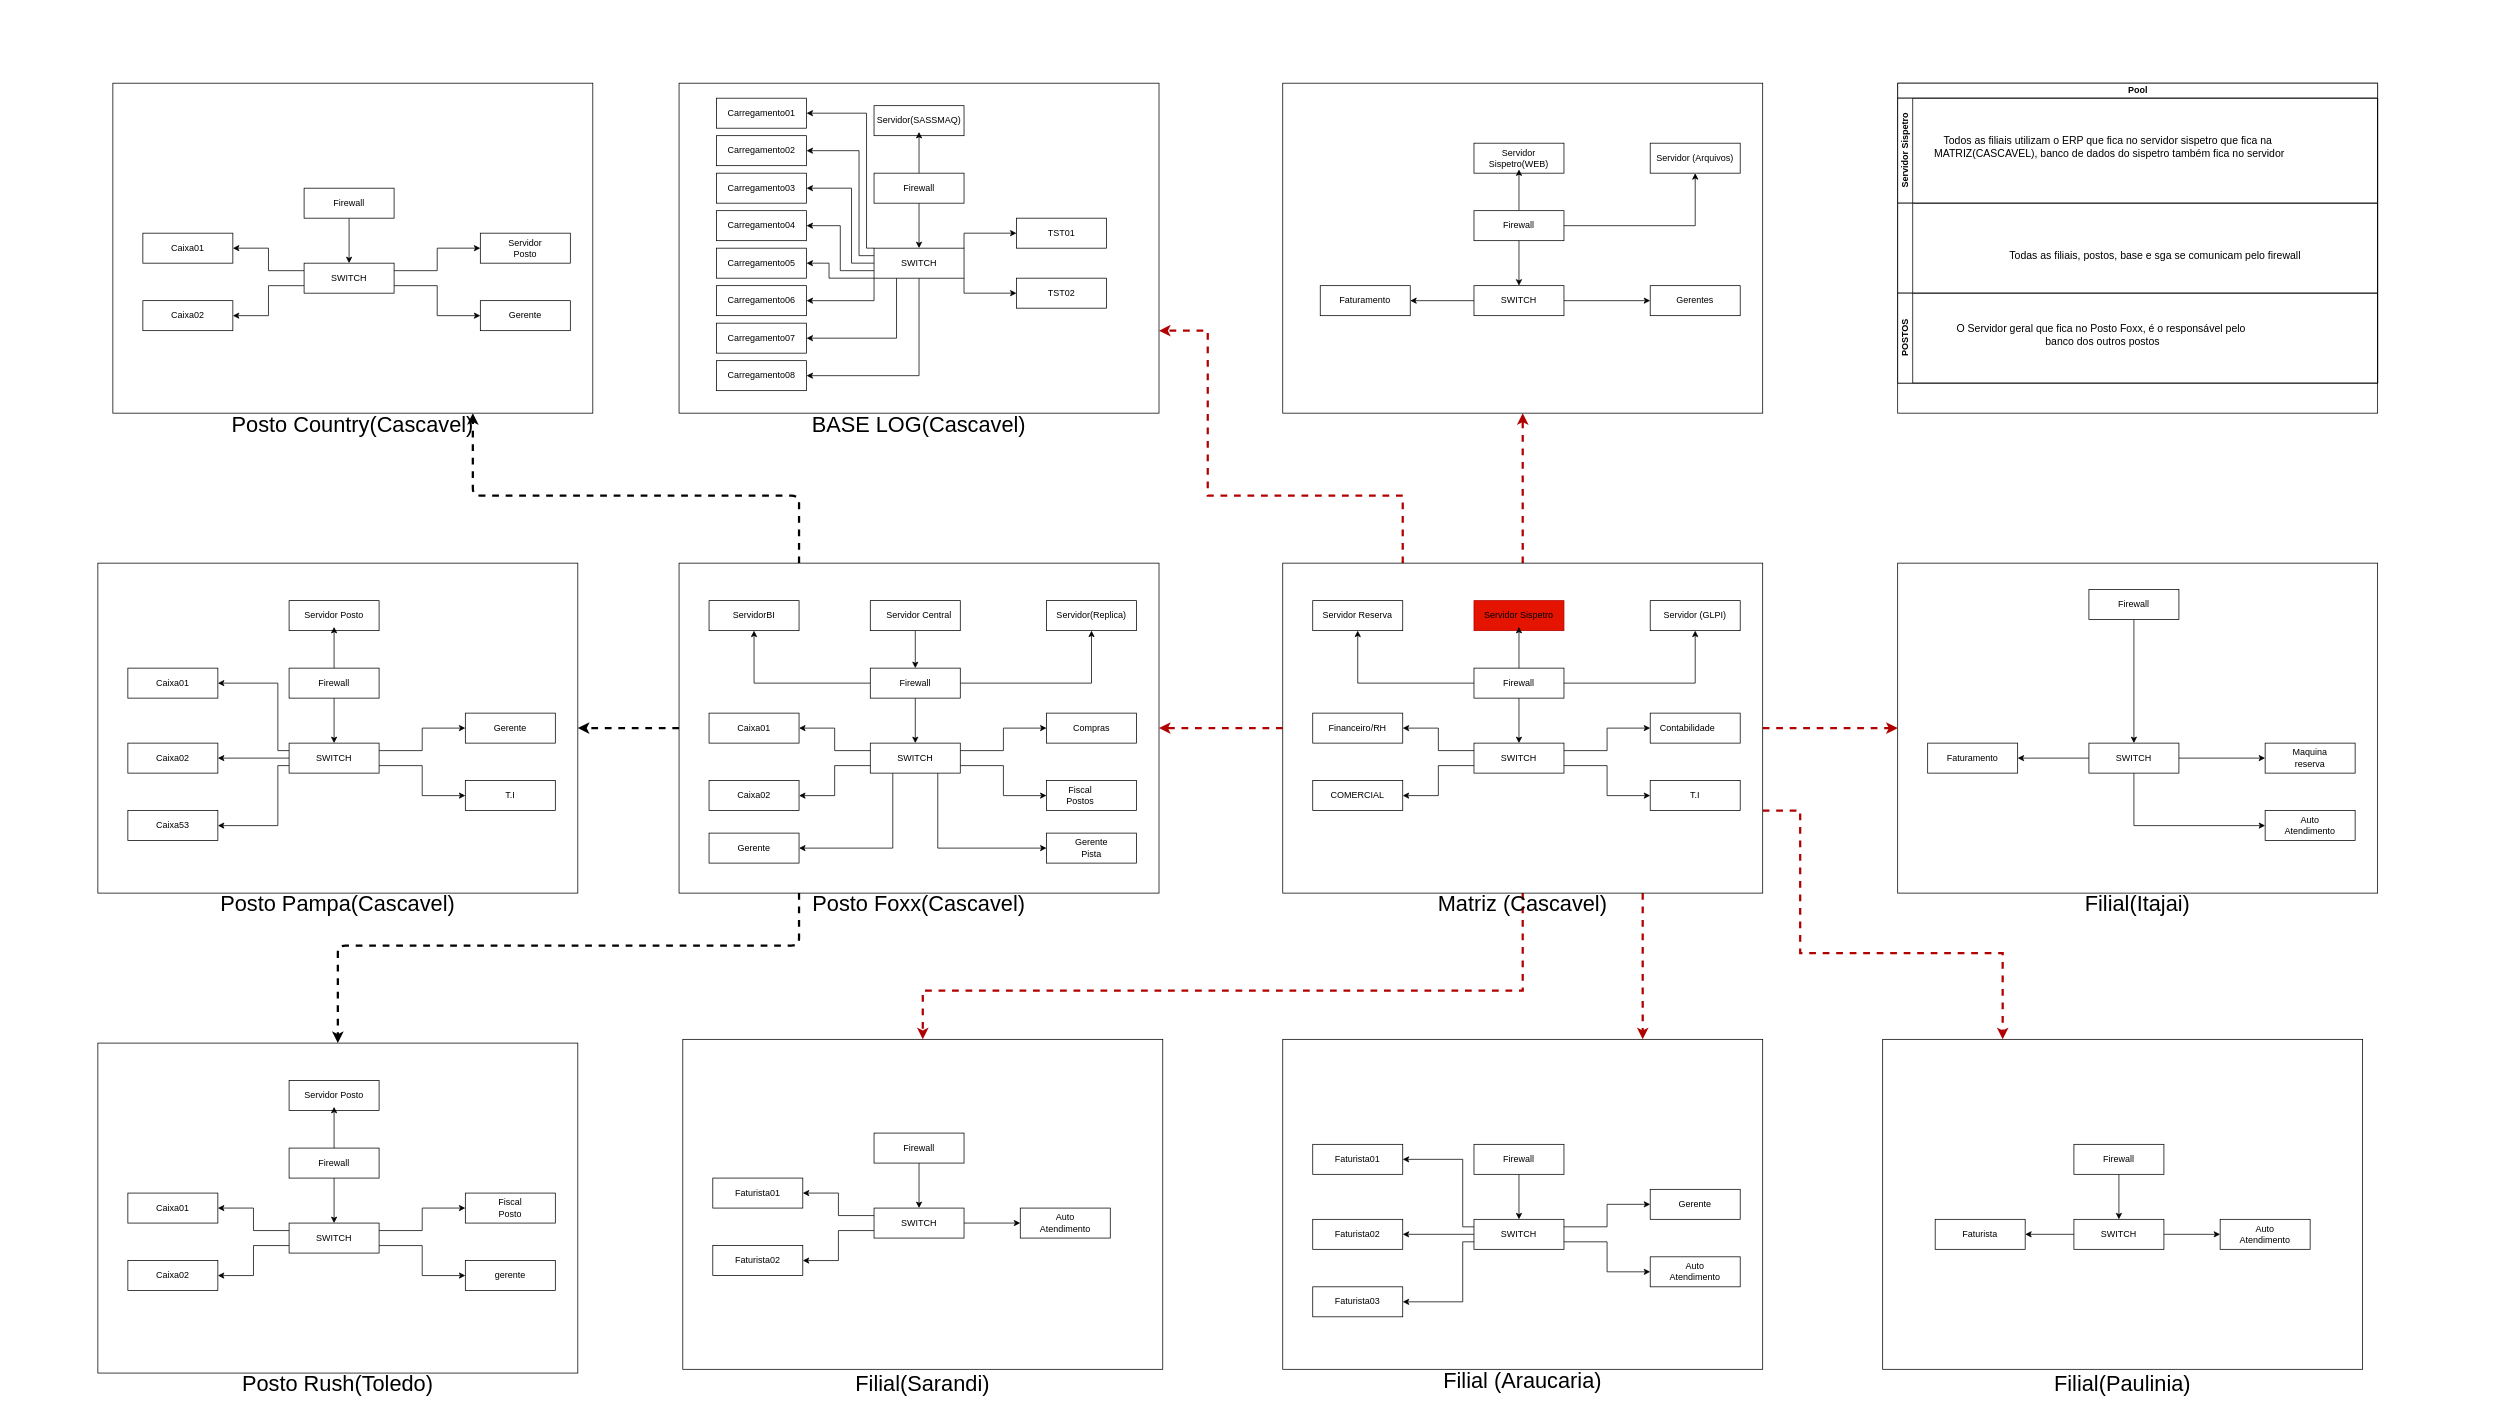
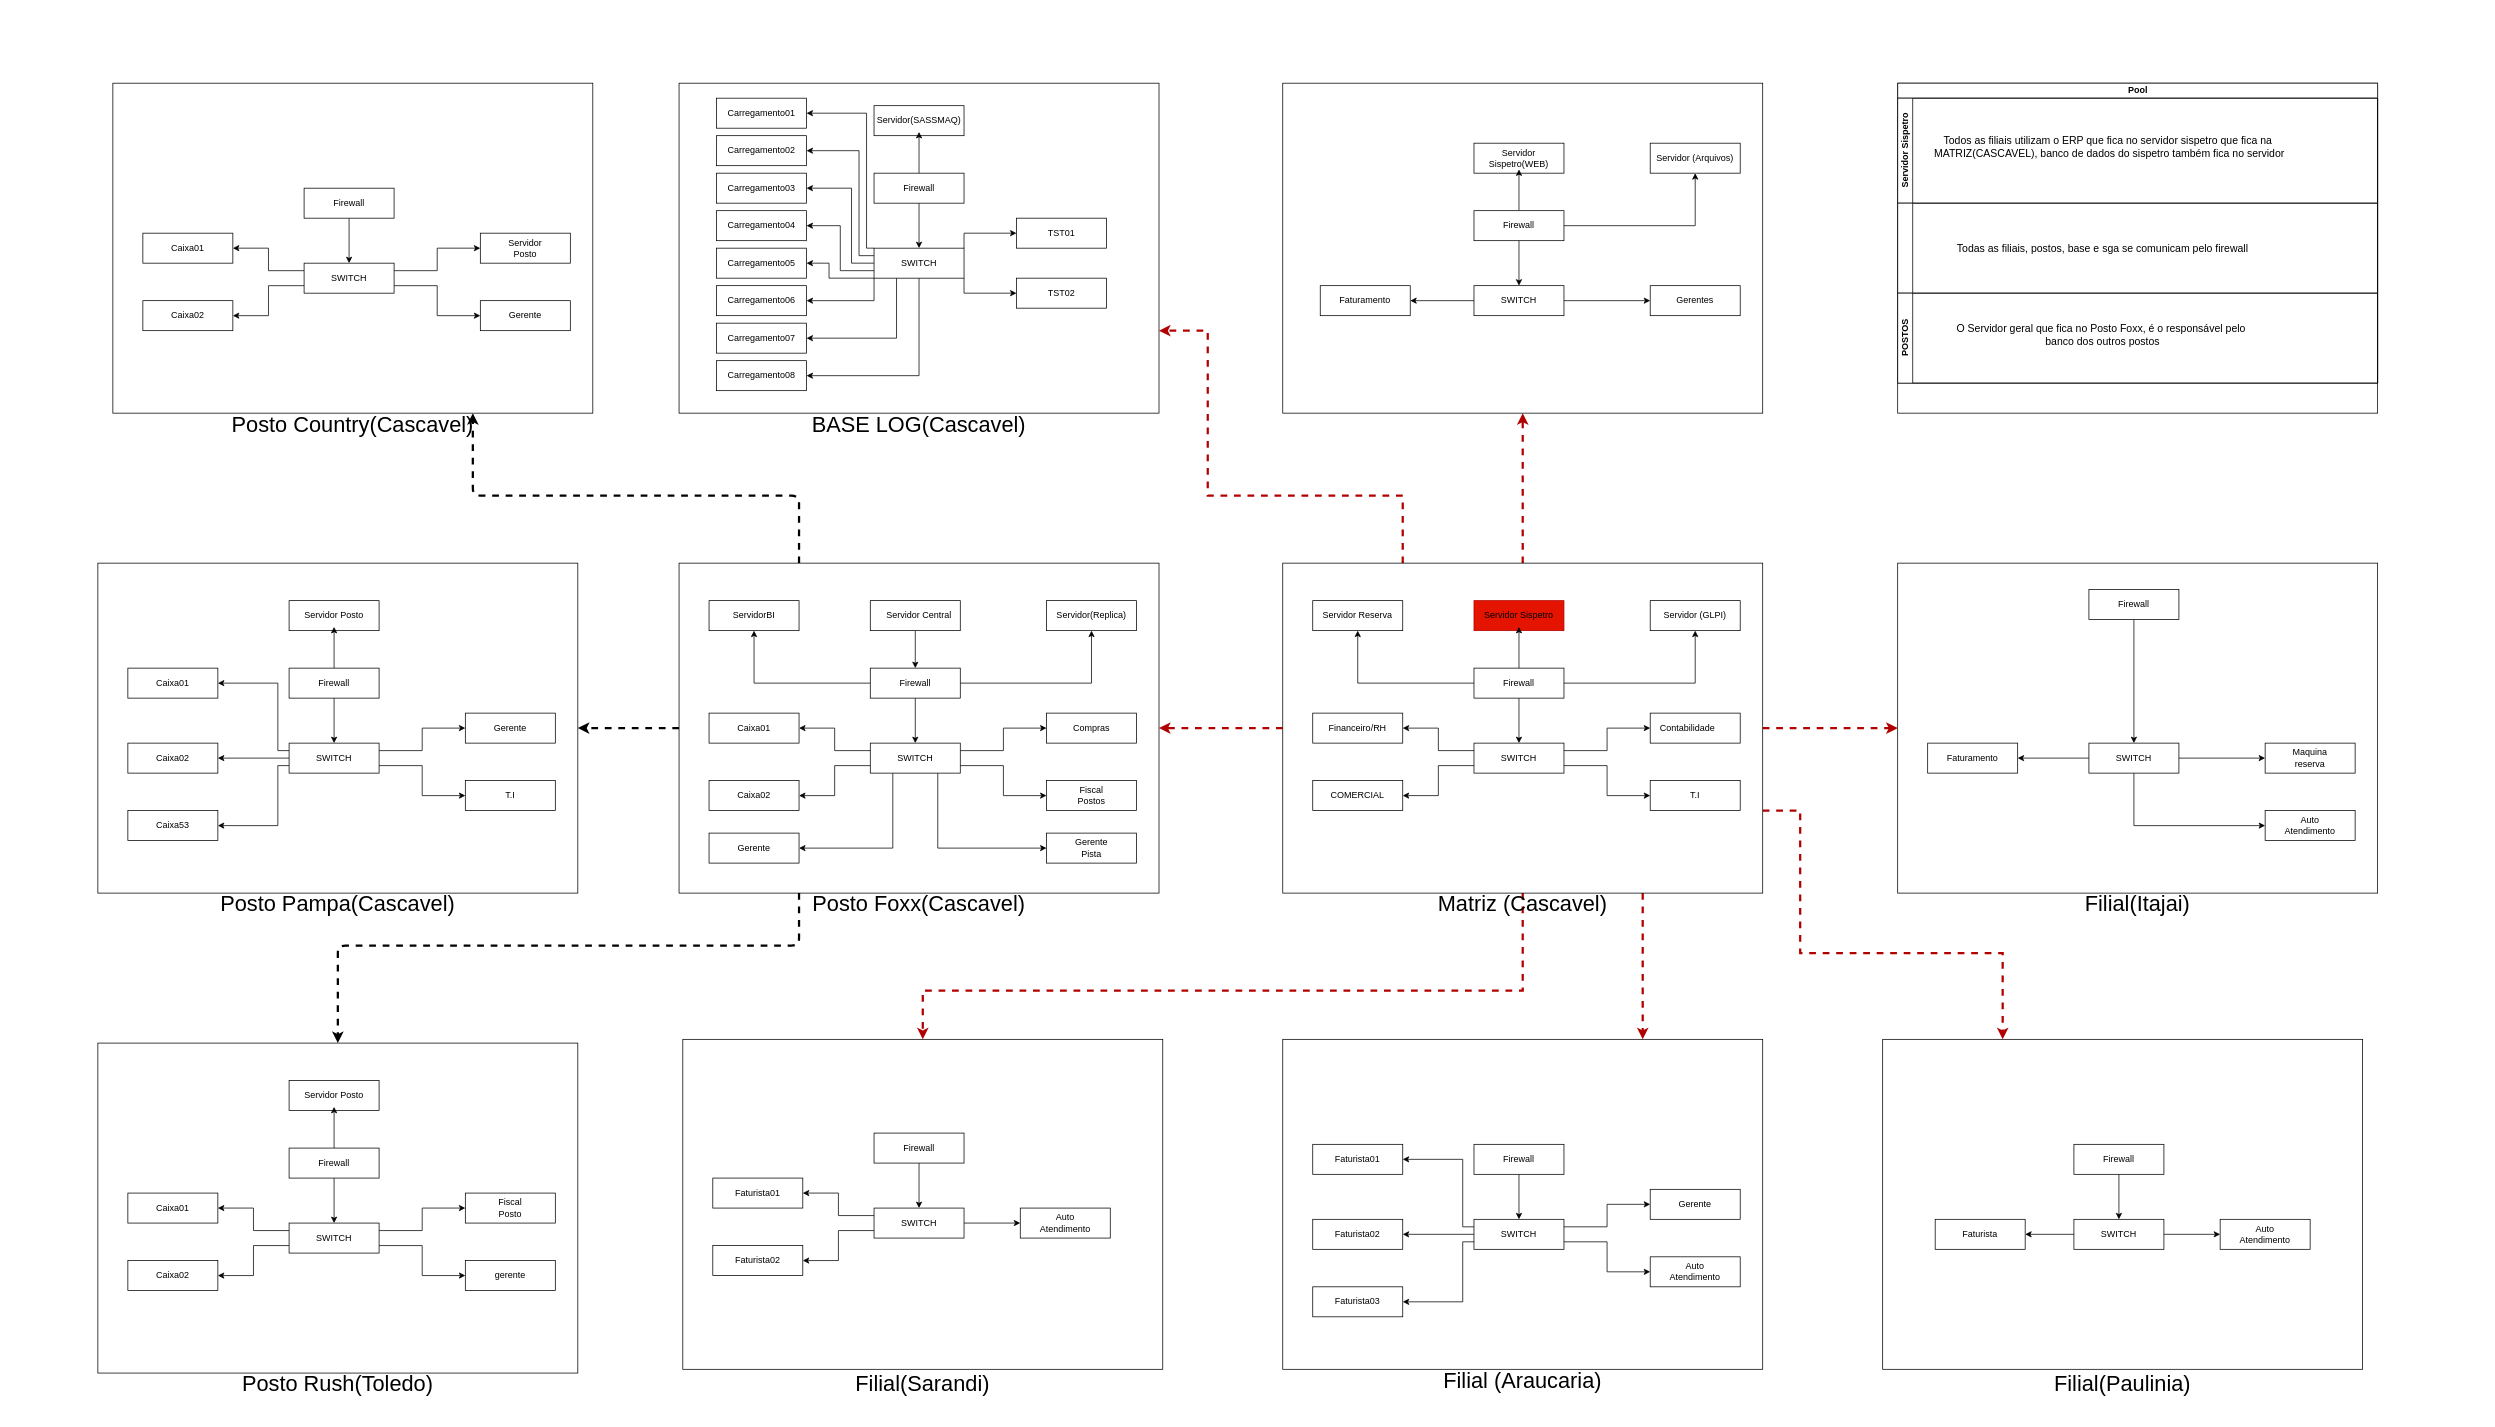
(2155, 255) -> (2102, 248)
(1080, 795) -> (1092, 795)
